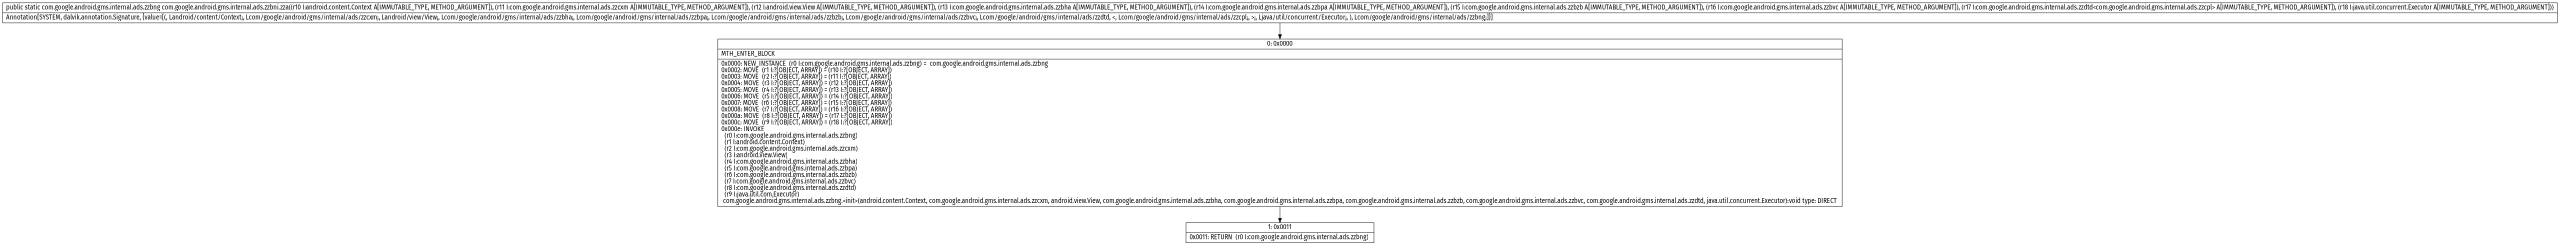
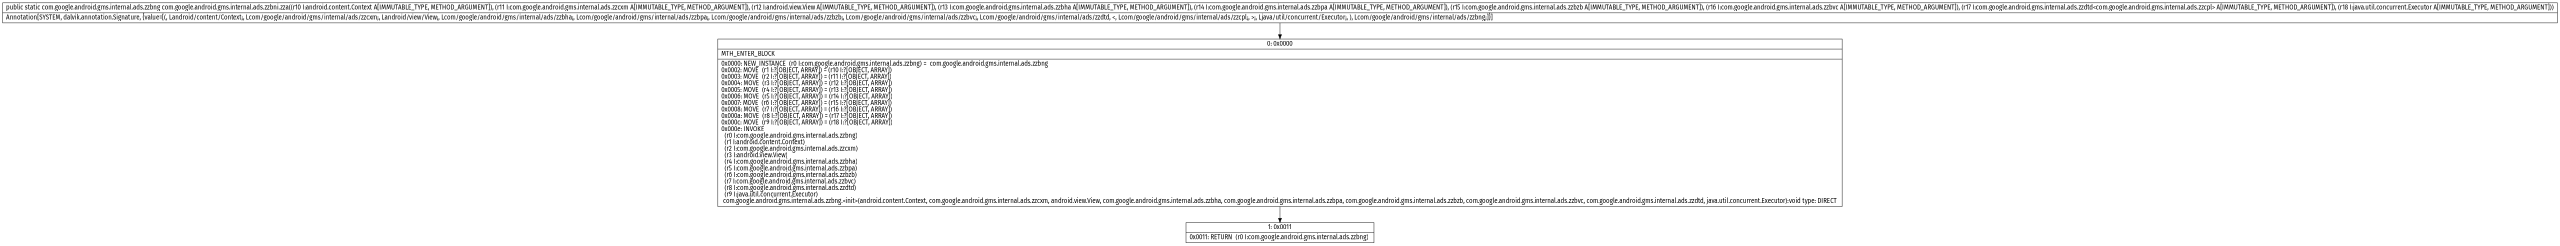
(760, 195) -> (770, 195)
